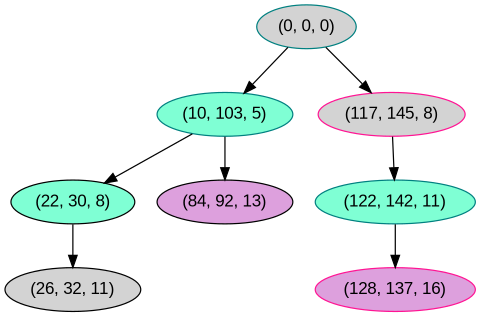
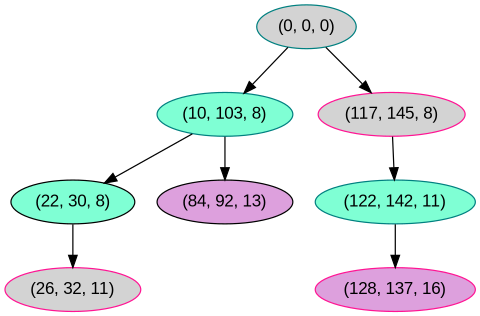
(225, 114) -> (225, 114)
(73, 290) -> (73, 290)
